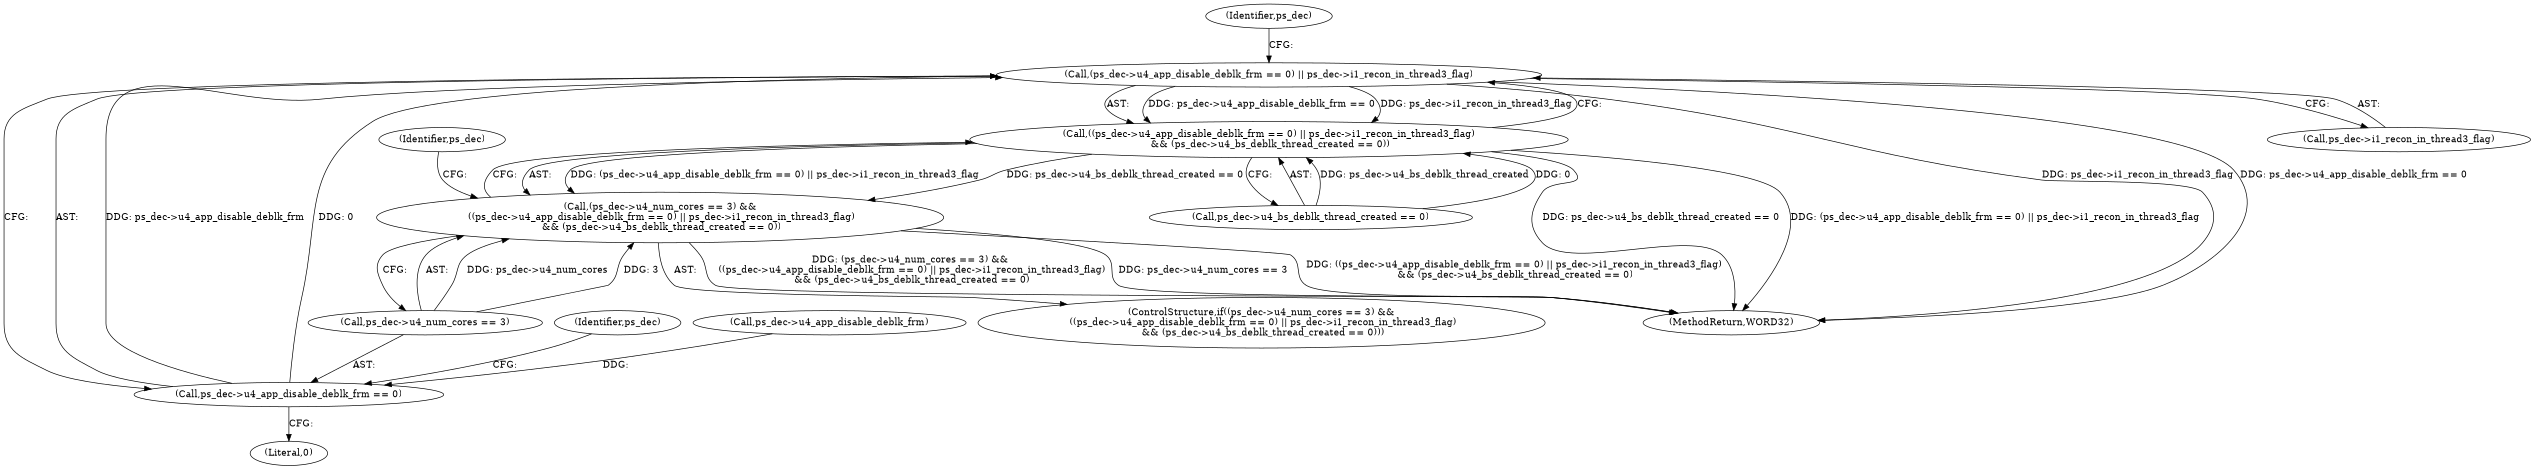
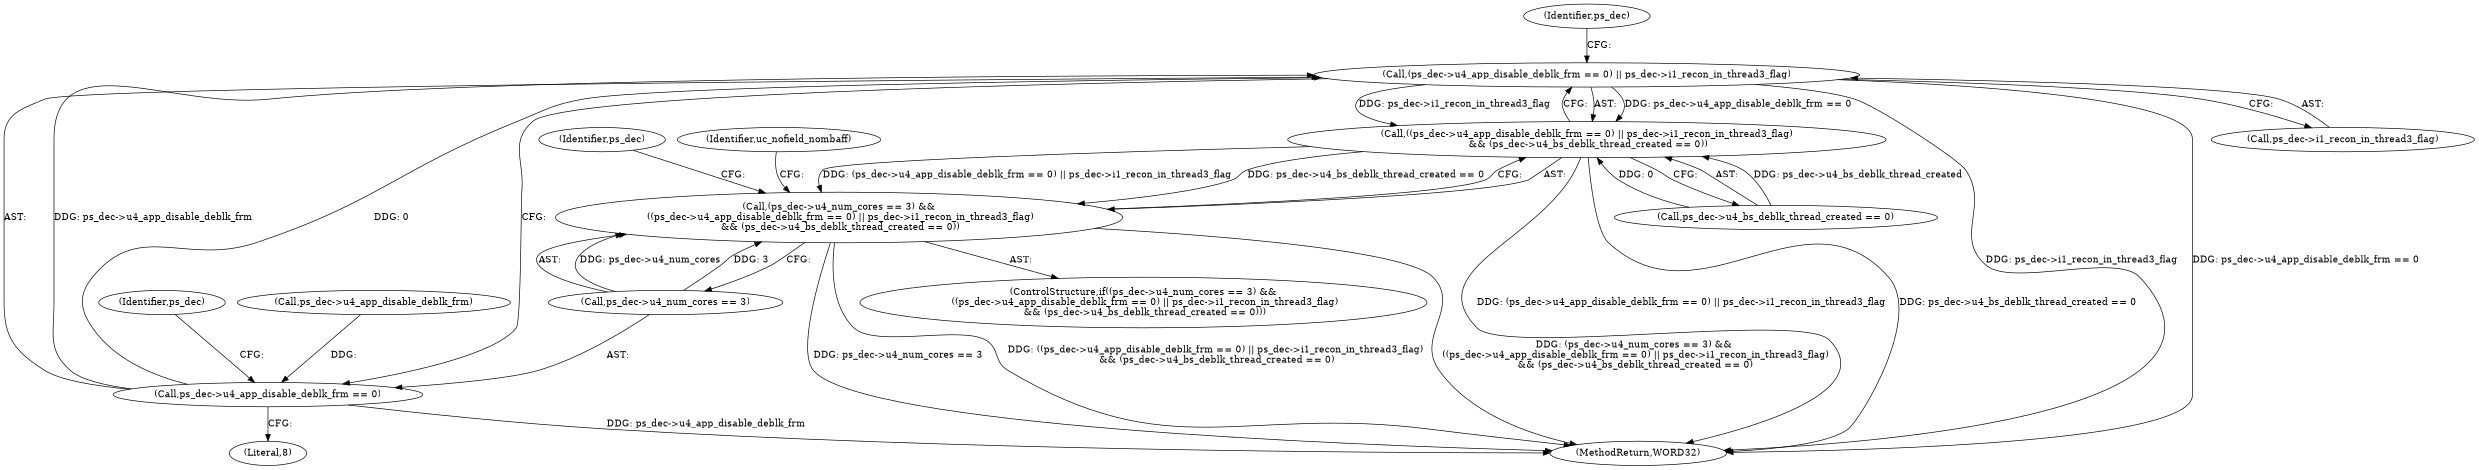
none -> (779, 140)
none -> (945, 444)
(289, 453) -> (268, 453)
